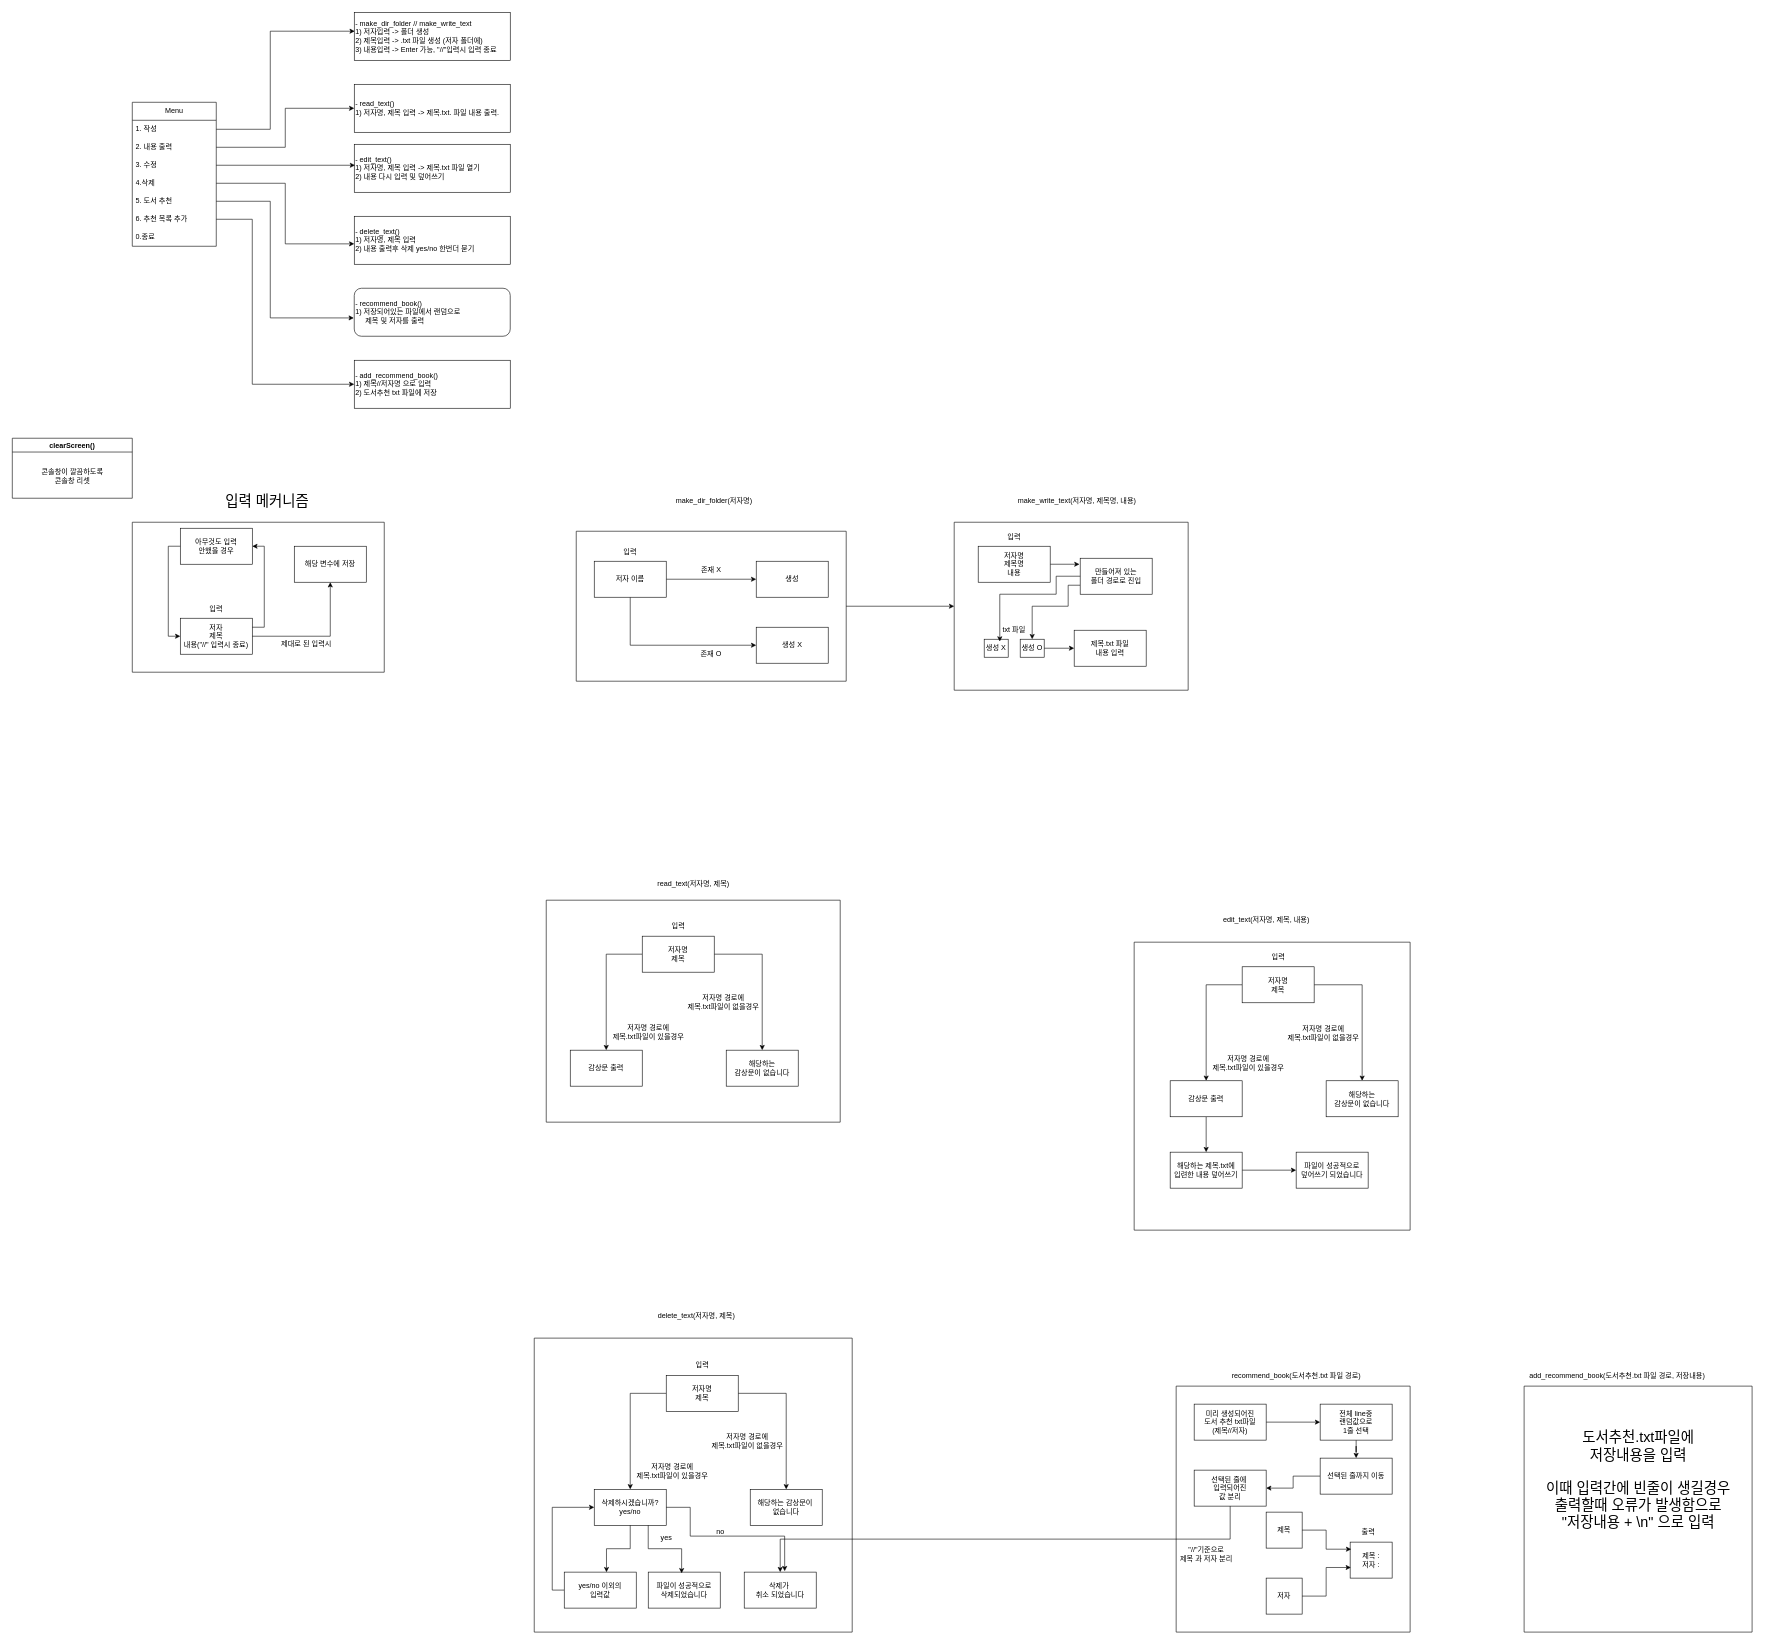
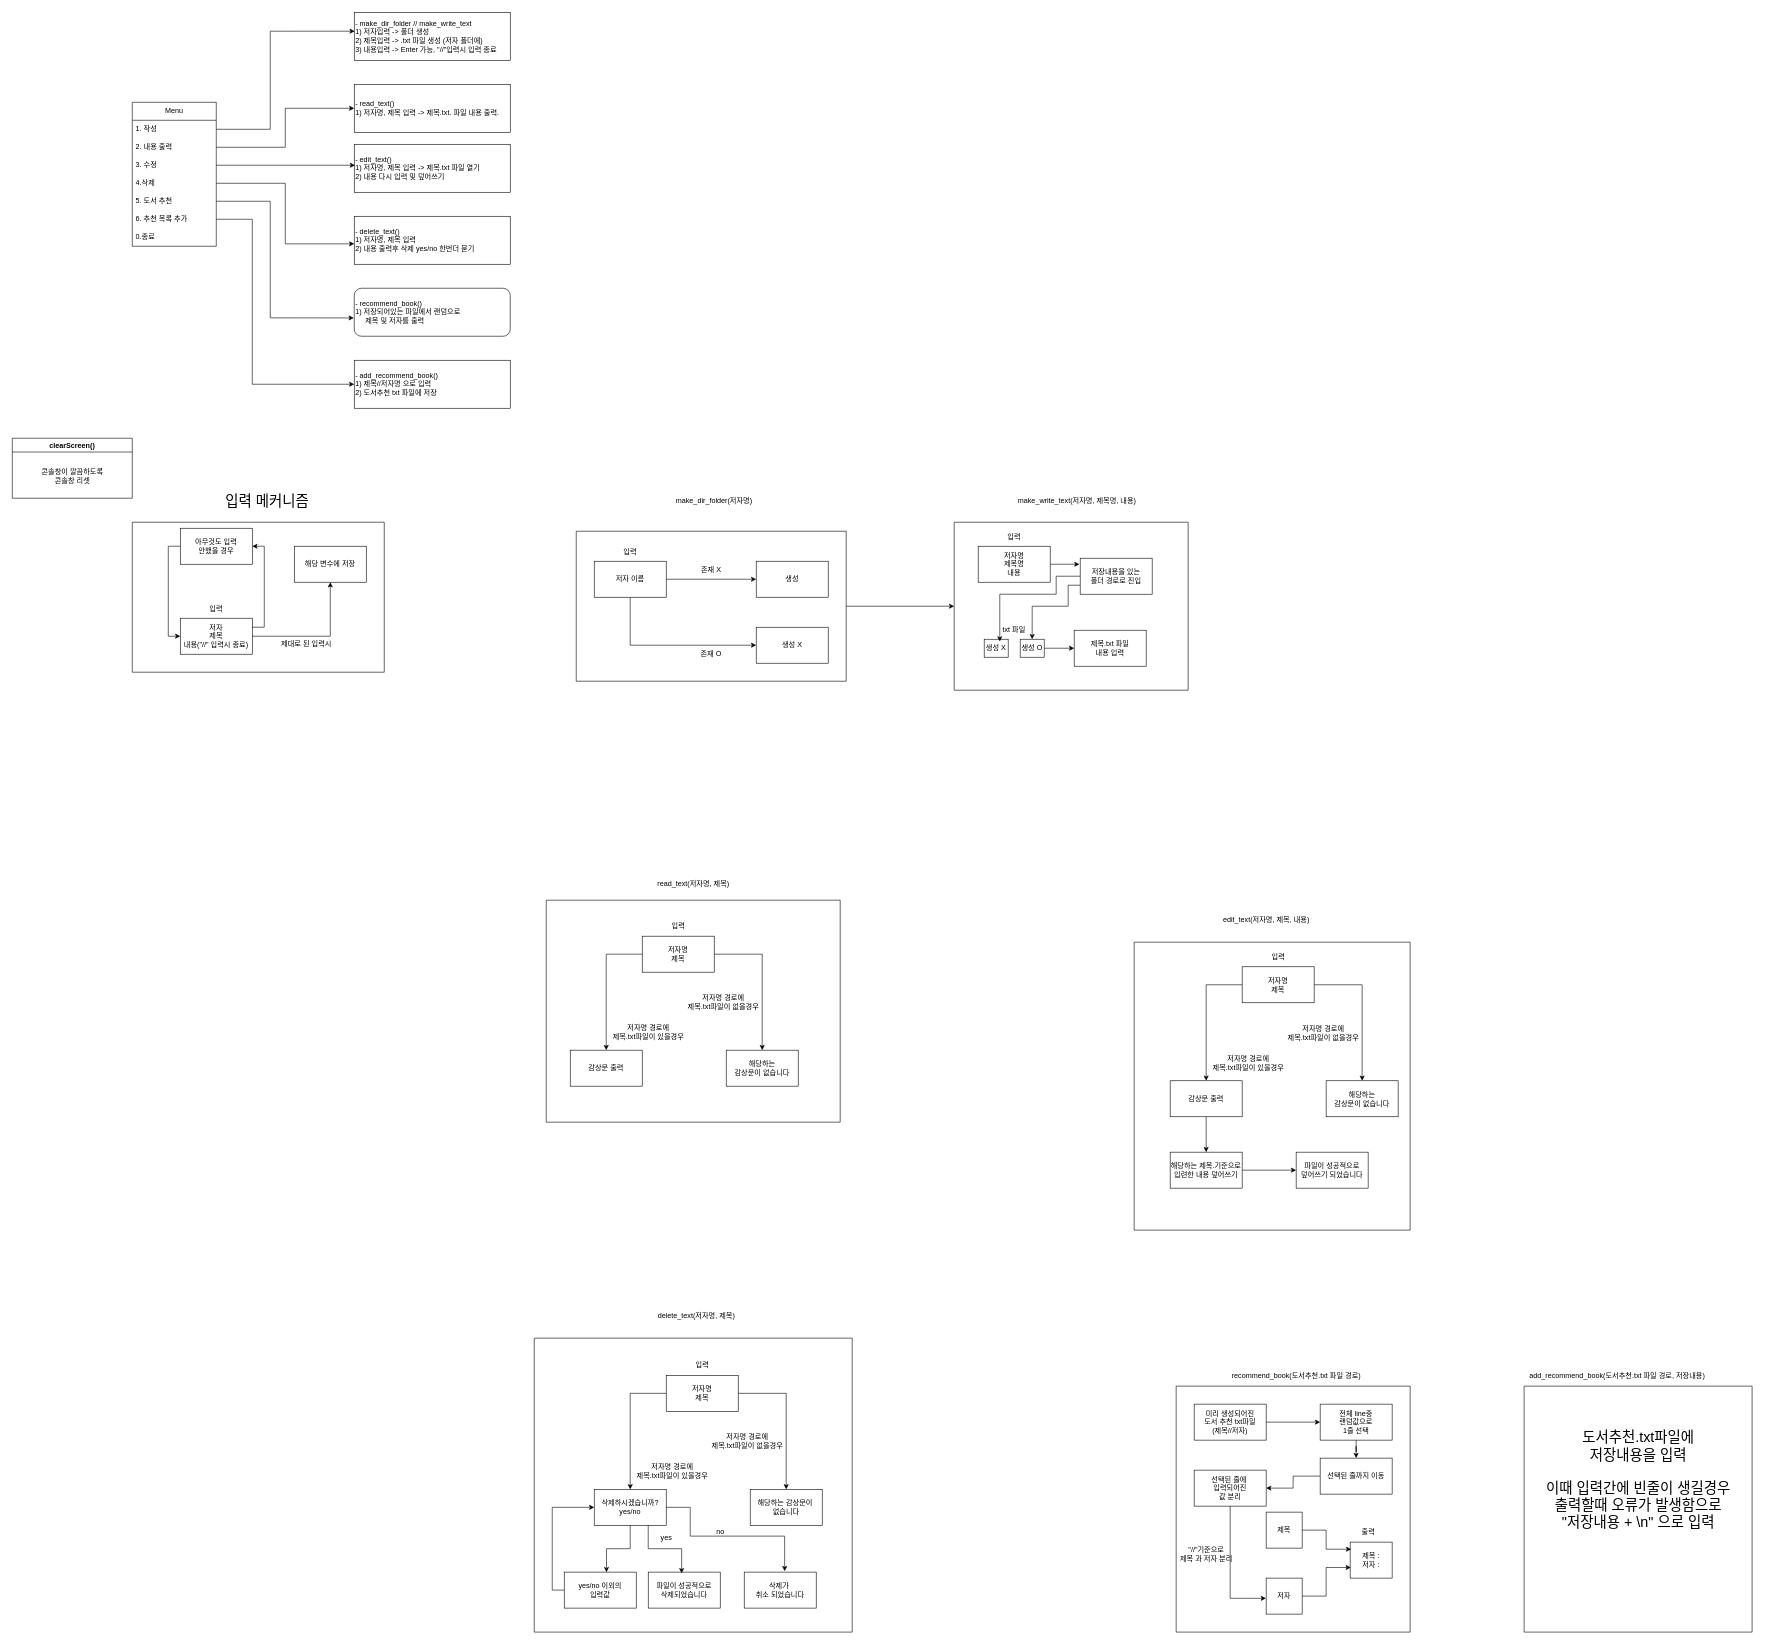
(1116, 576) -> (1116, 576)
(1206, 1170) -> (1206, 1170)
(780, 1539) -> (1260, 1598)
